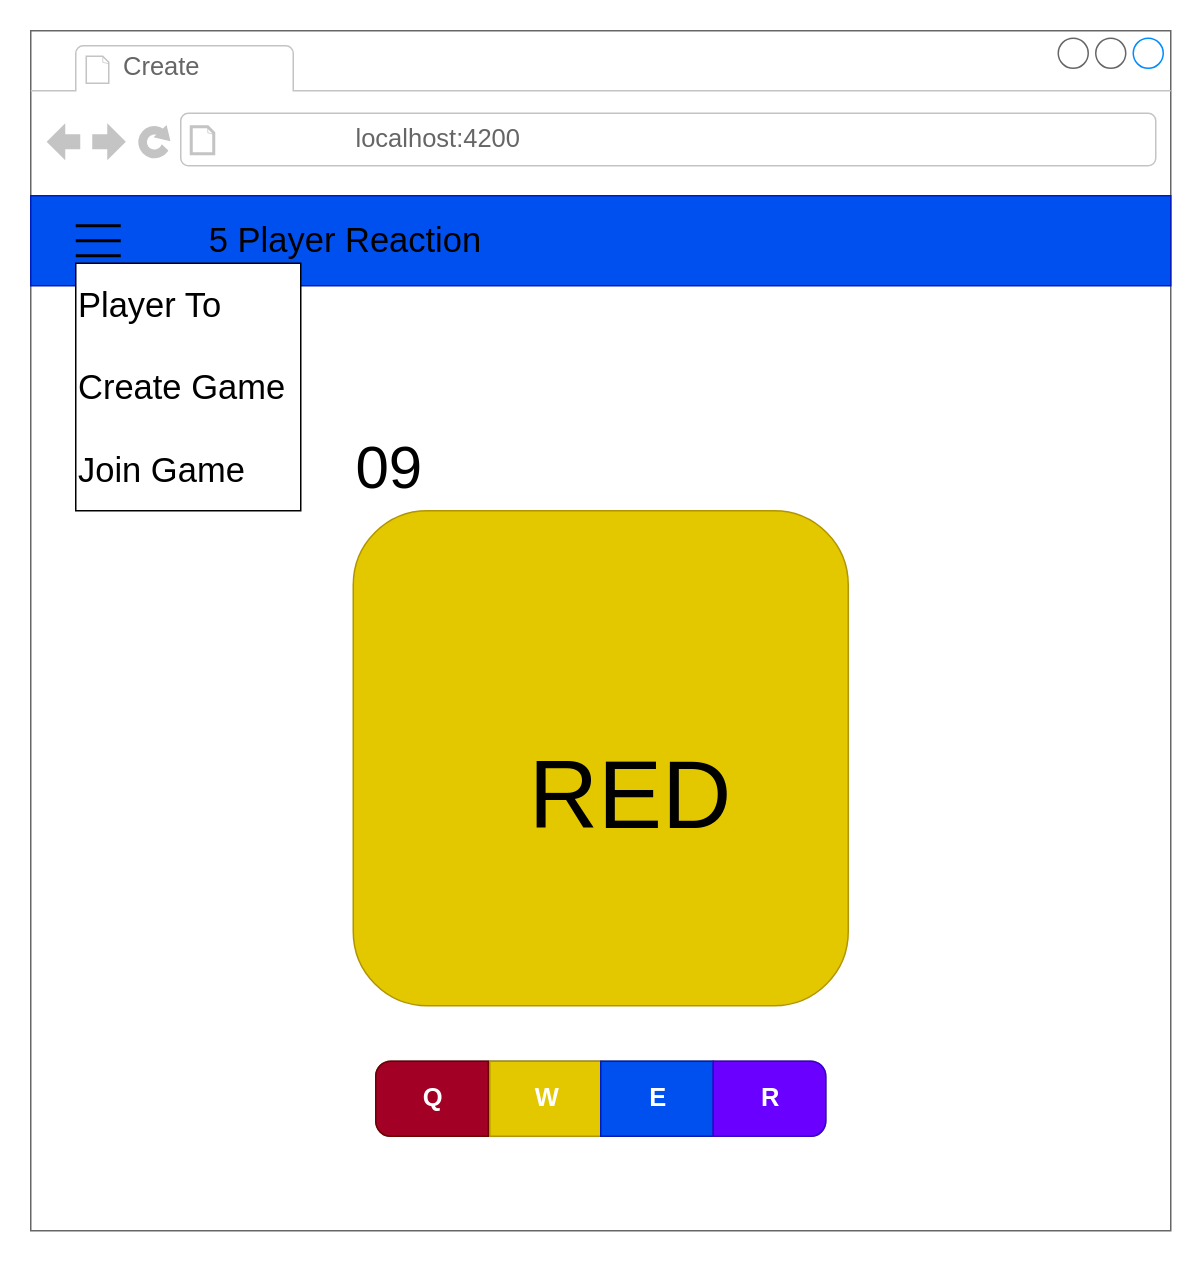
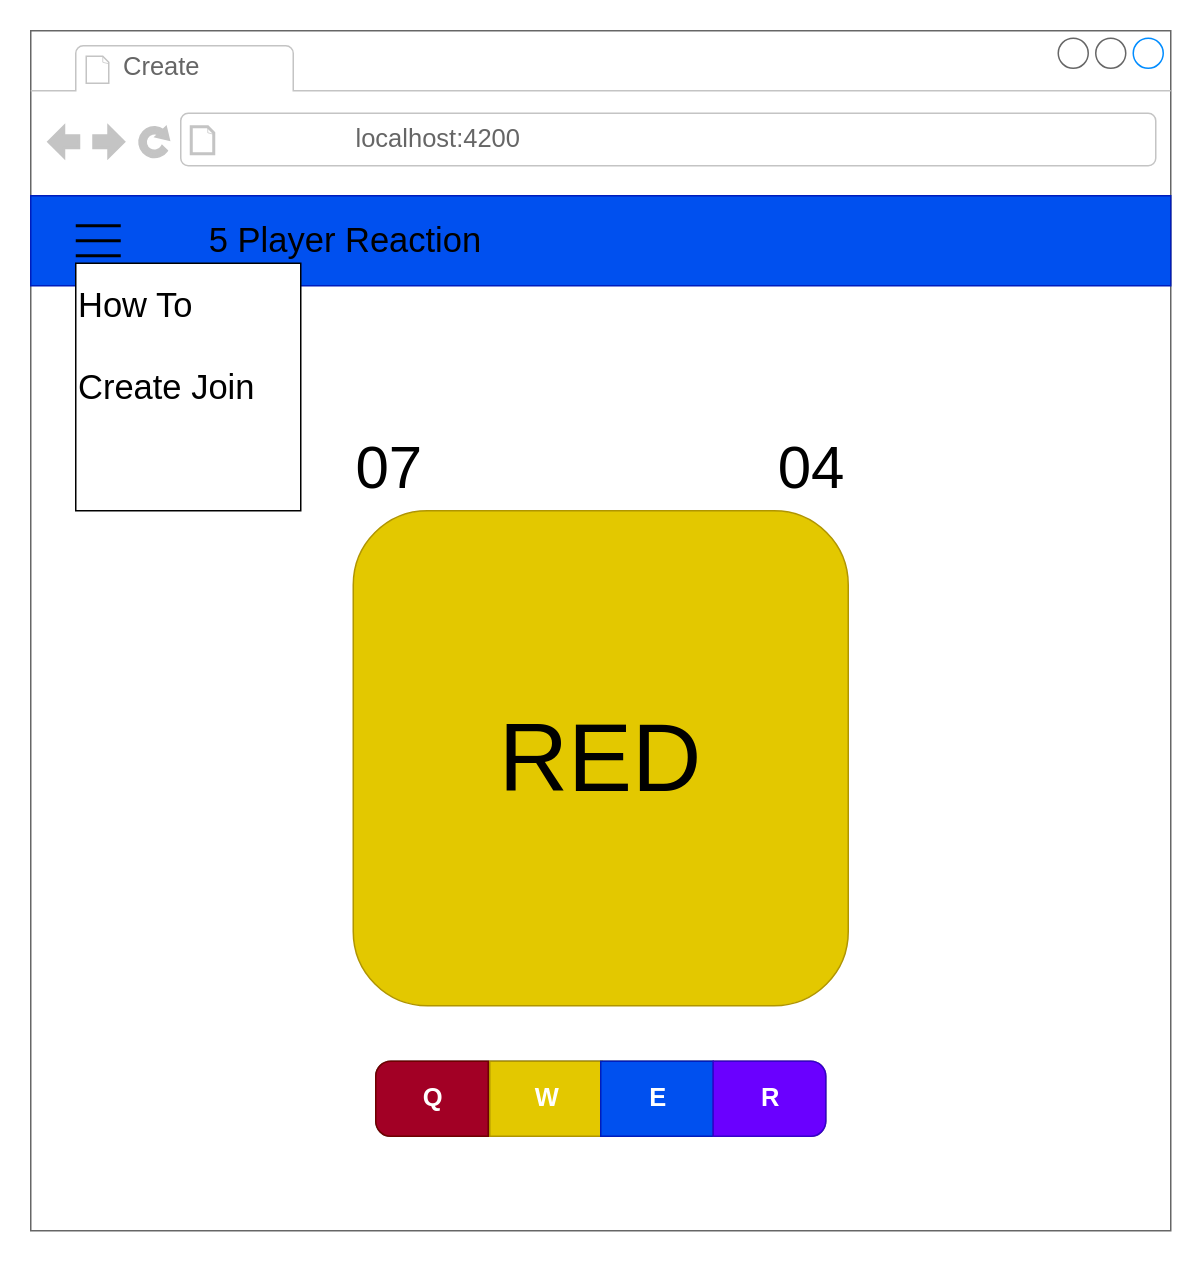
(157, 305) -> (132, 305)
(181, 388) -> (176, 388)
(390, 466) -> (390, 466)
none -> (800, 466)
(188, 470) -> none
(631, 796) -> (601, 758)
